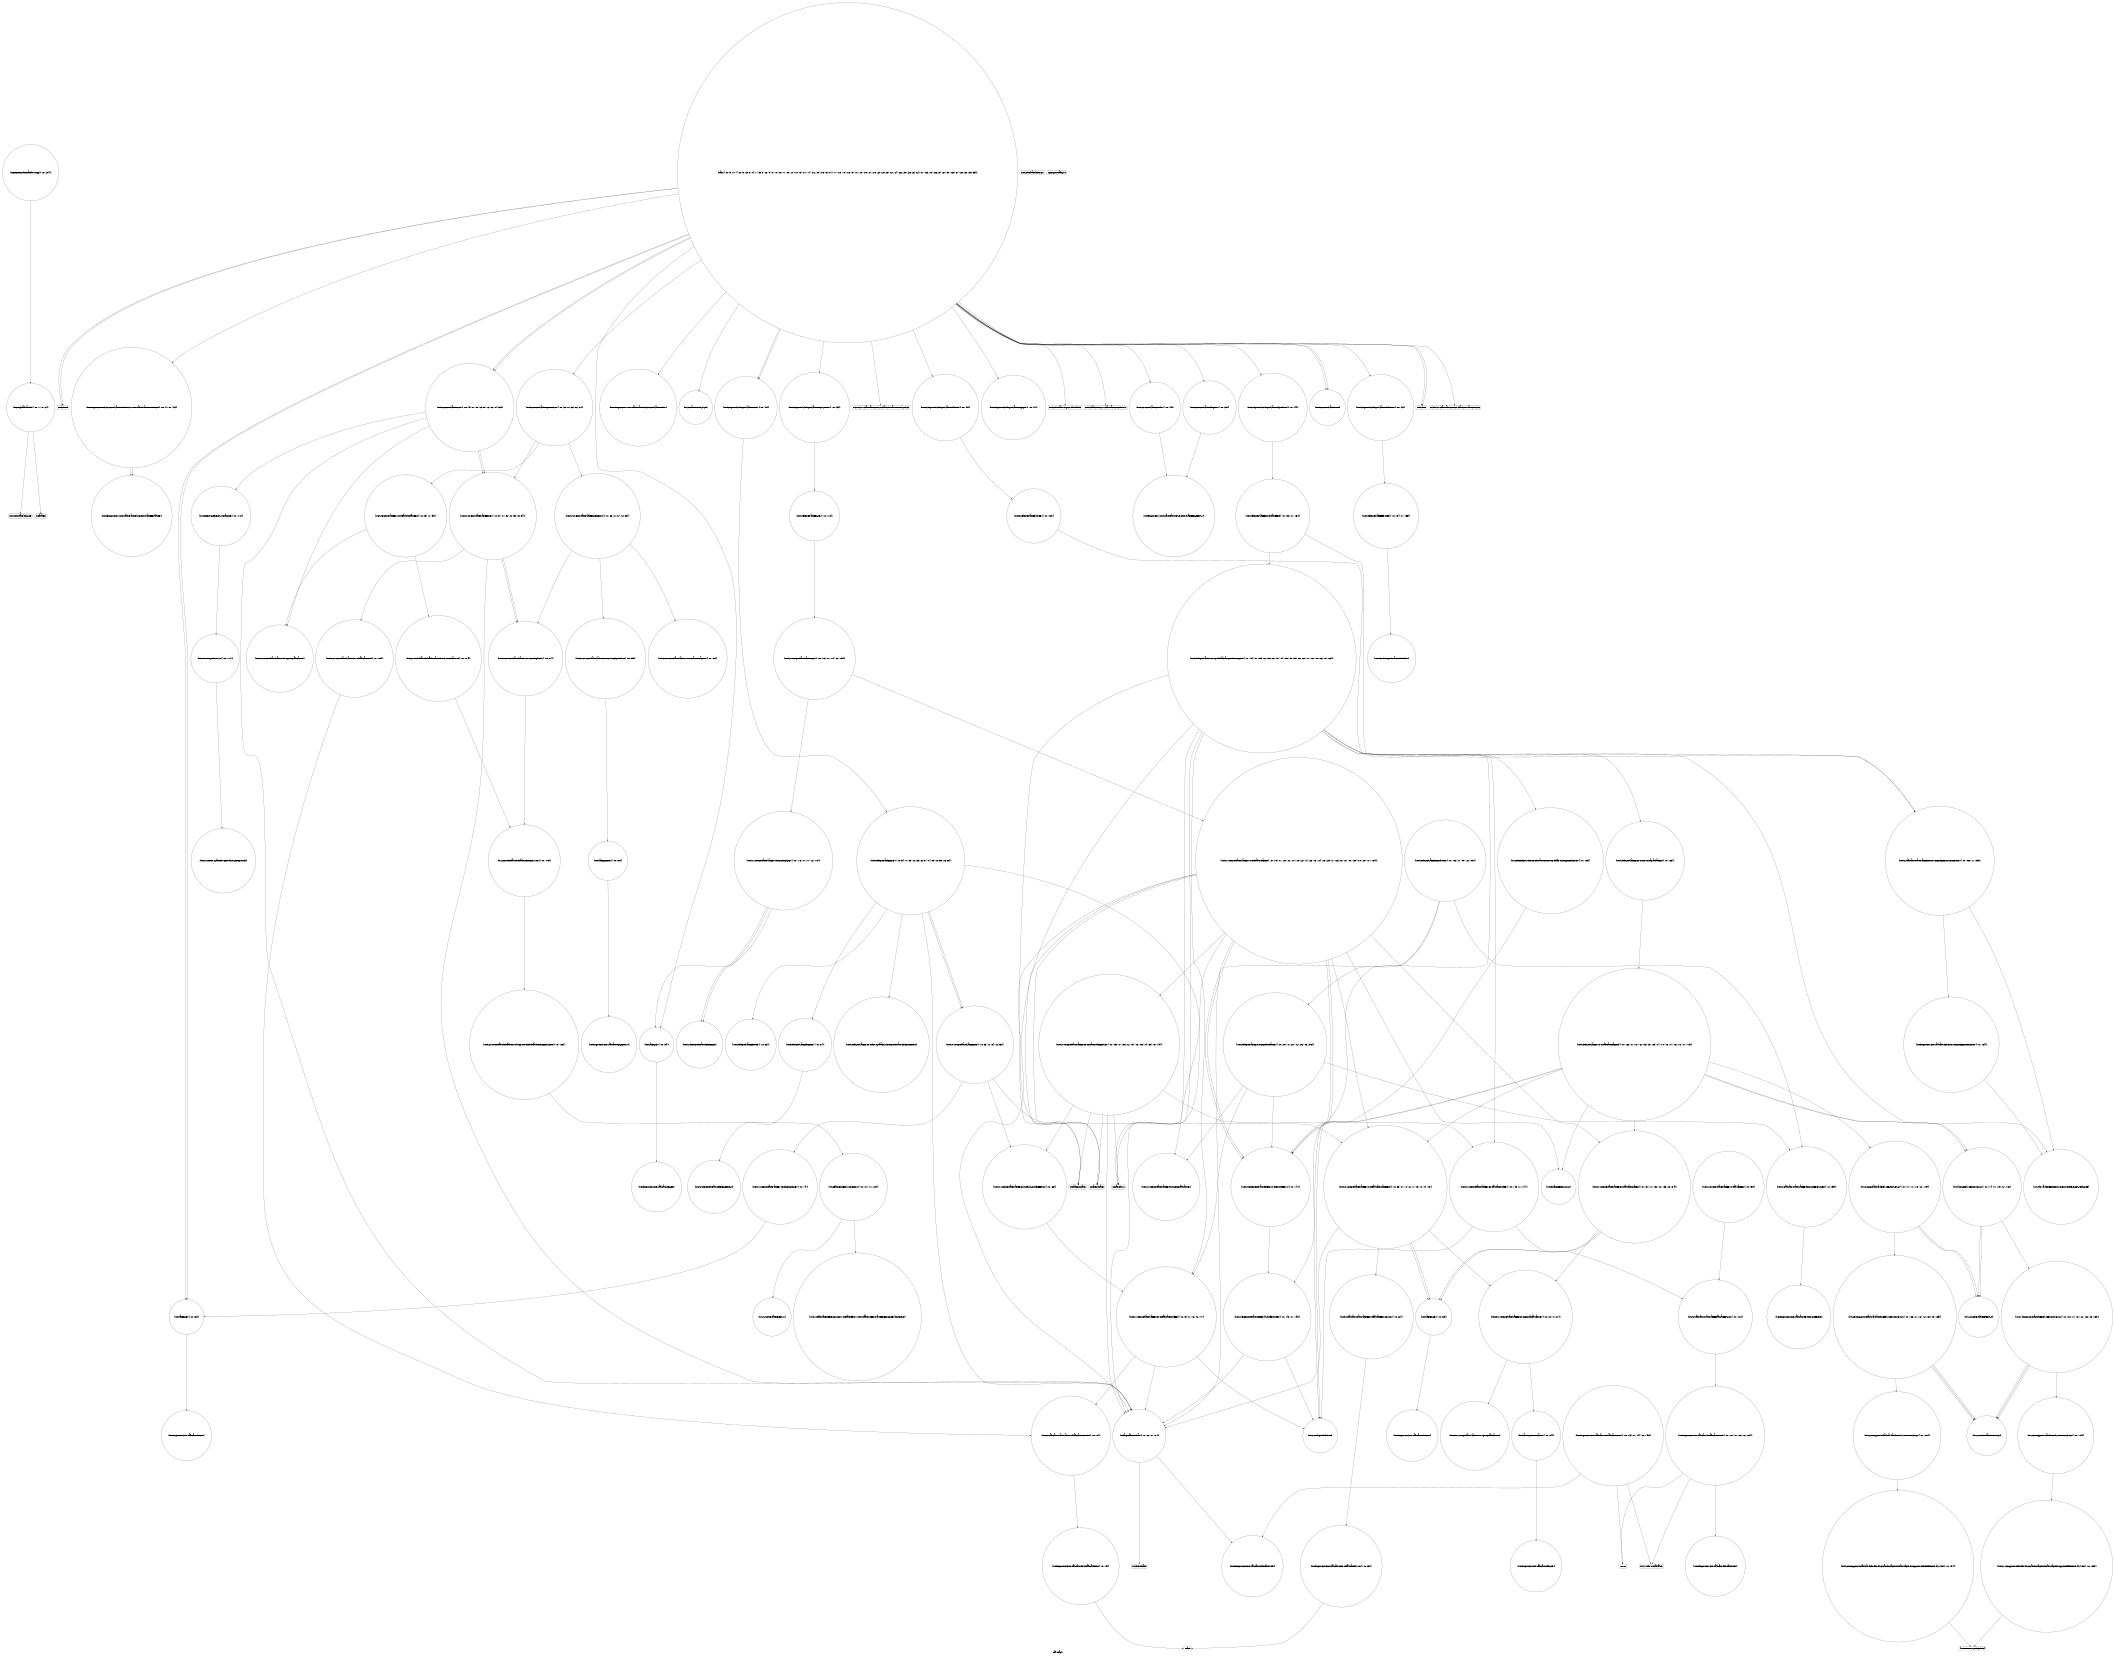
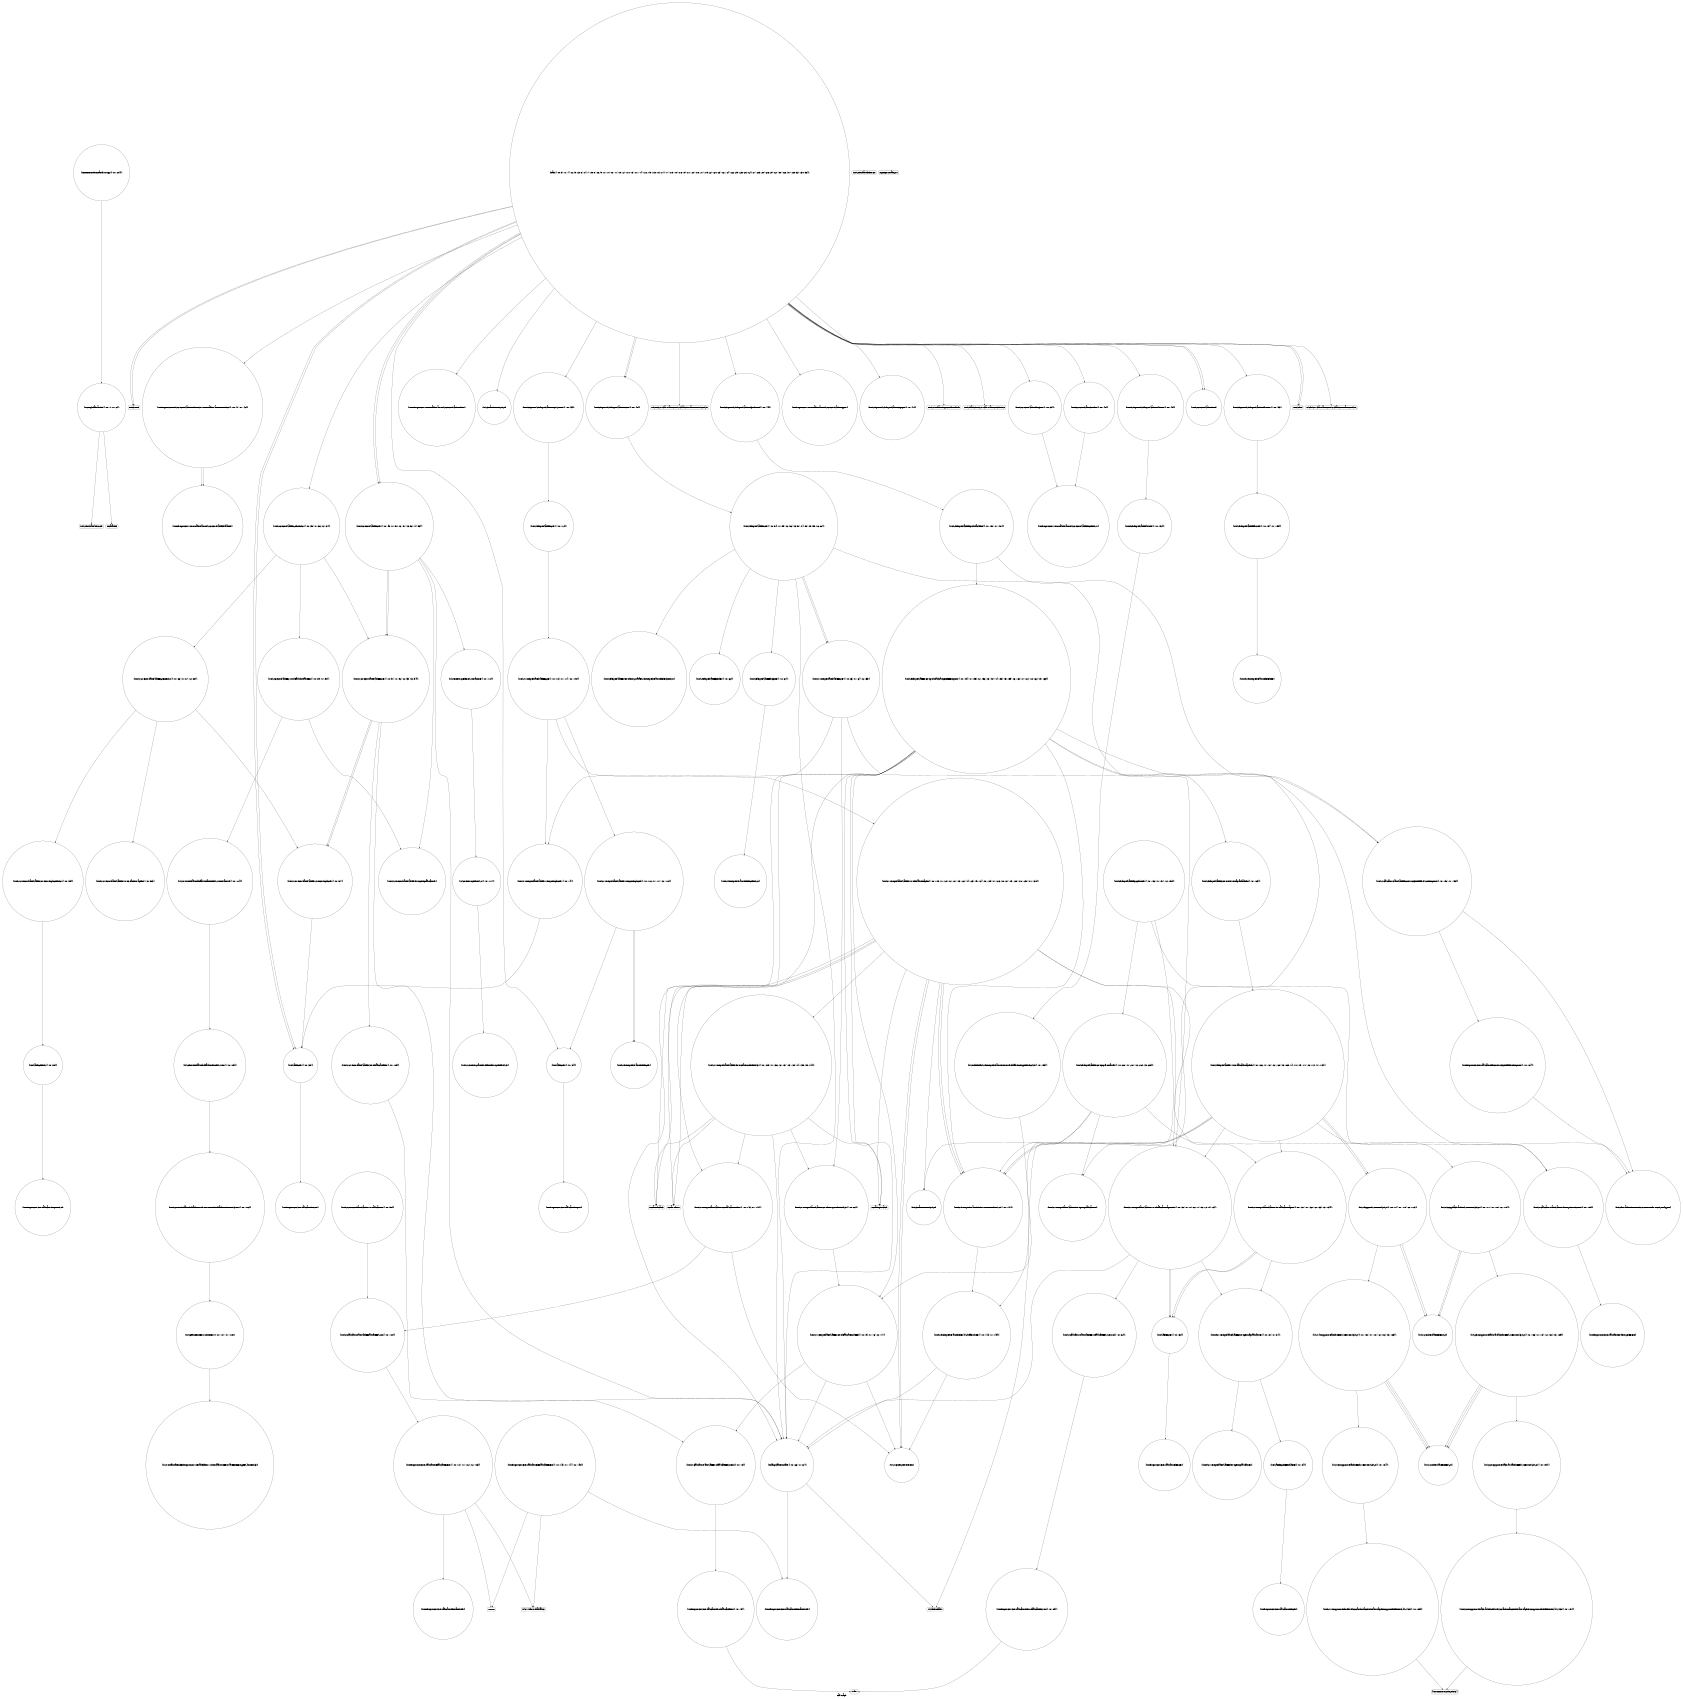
none -> (820, 408)
(525, 760) -> (307, 983)
none -> (547, 781)
(1216, 1081) -> (1031, 1185)
(772, 1317) -> none
